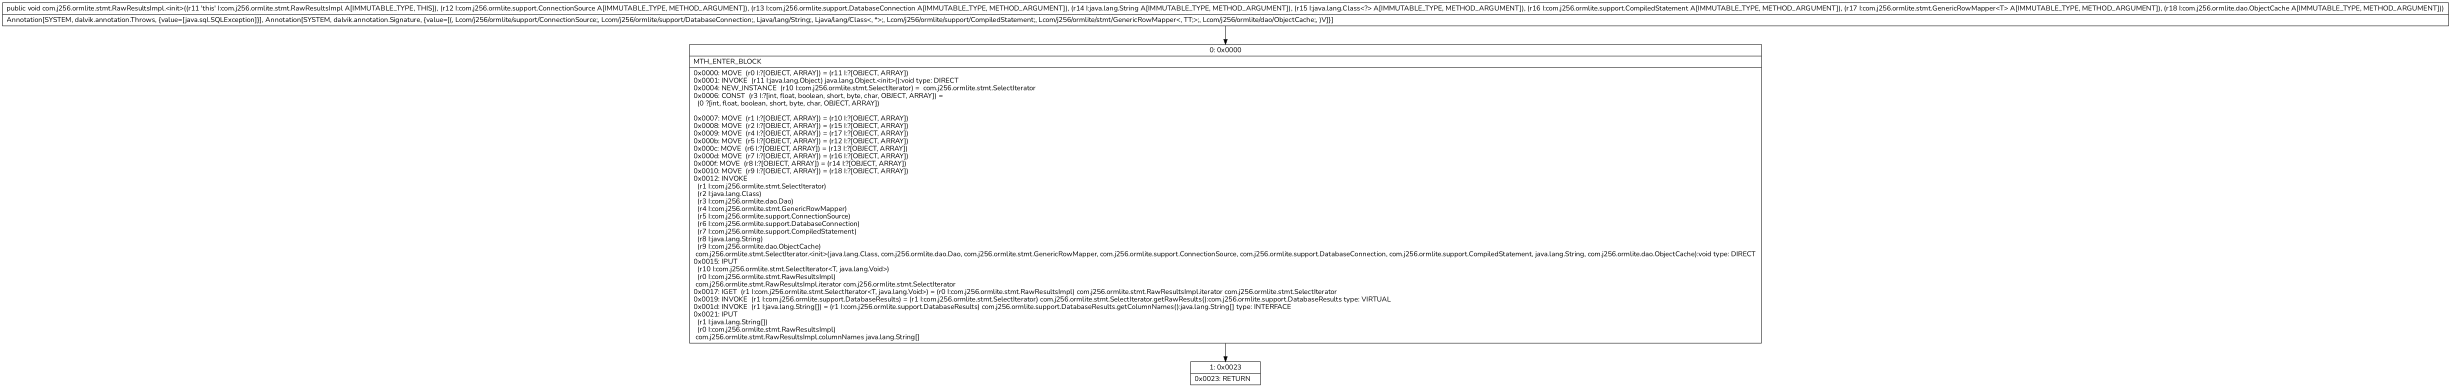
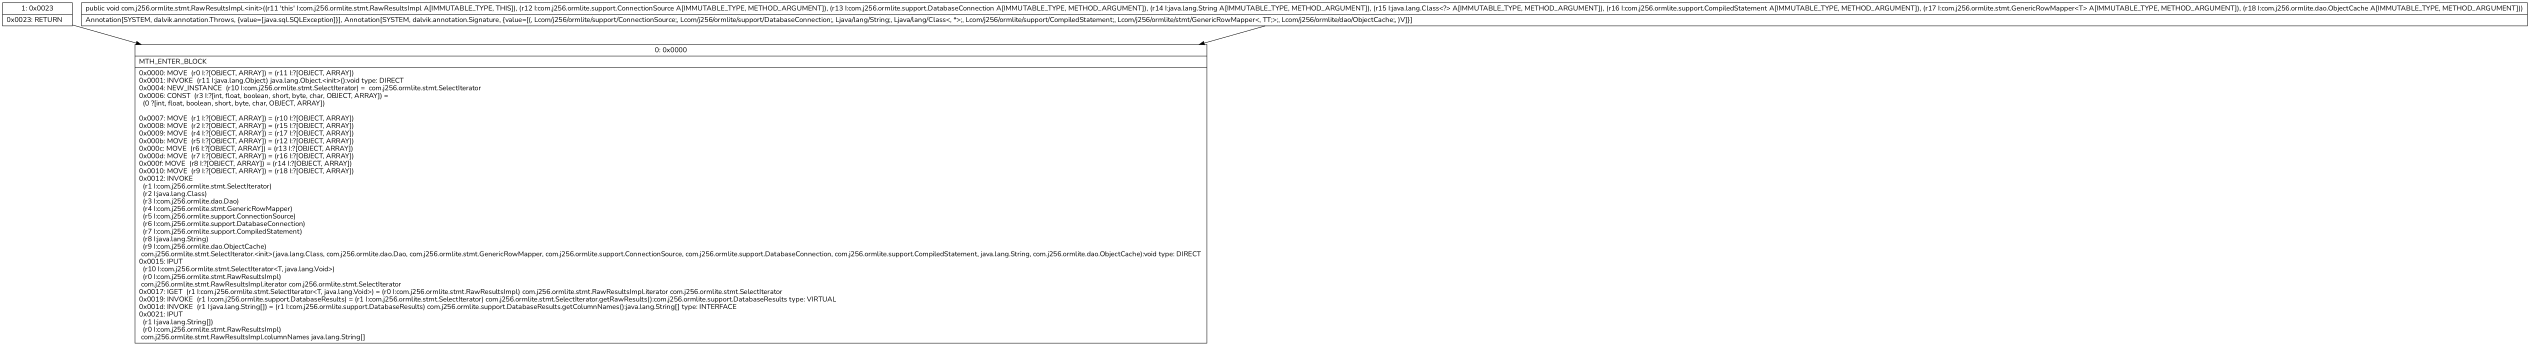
(1226, 350) -> (104, 34)
